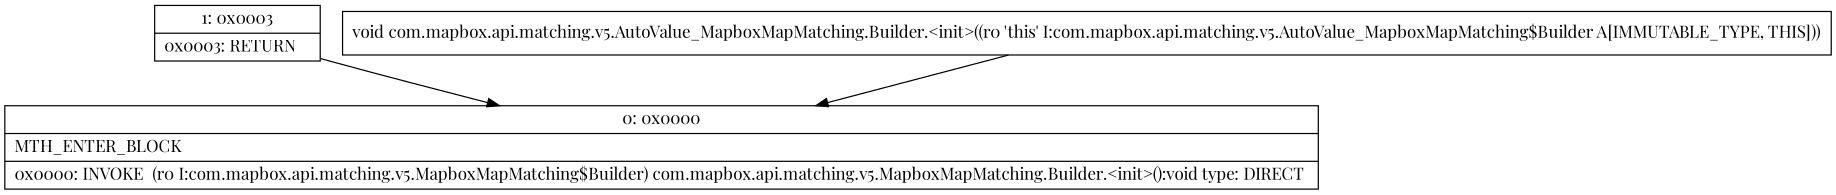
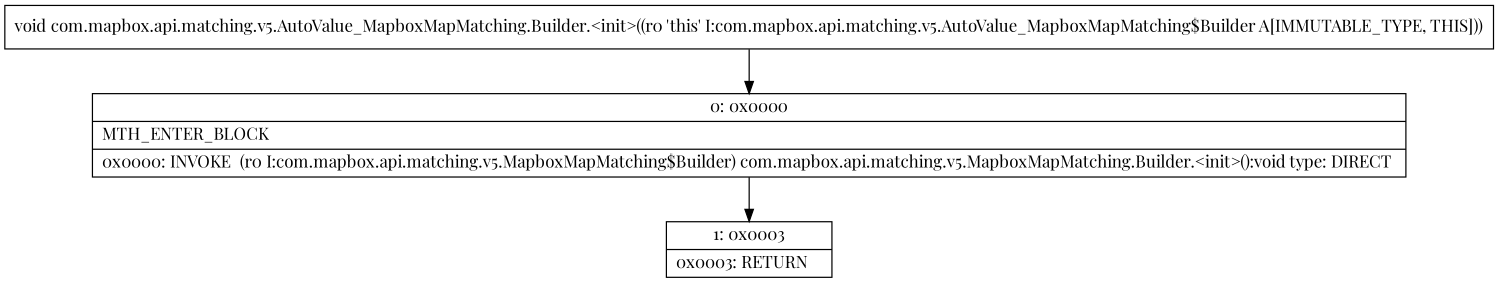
(404, 81) -> (749, 193)
